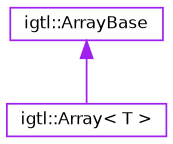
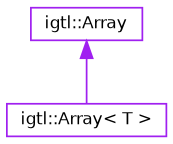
(87, 24) -> (87, 24)
